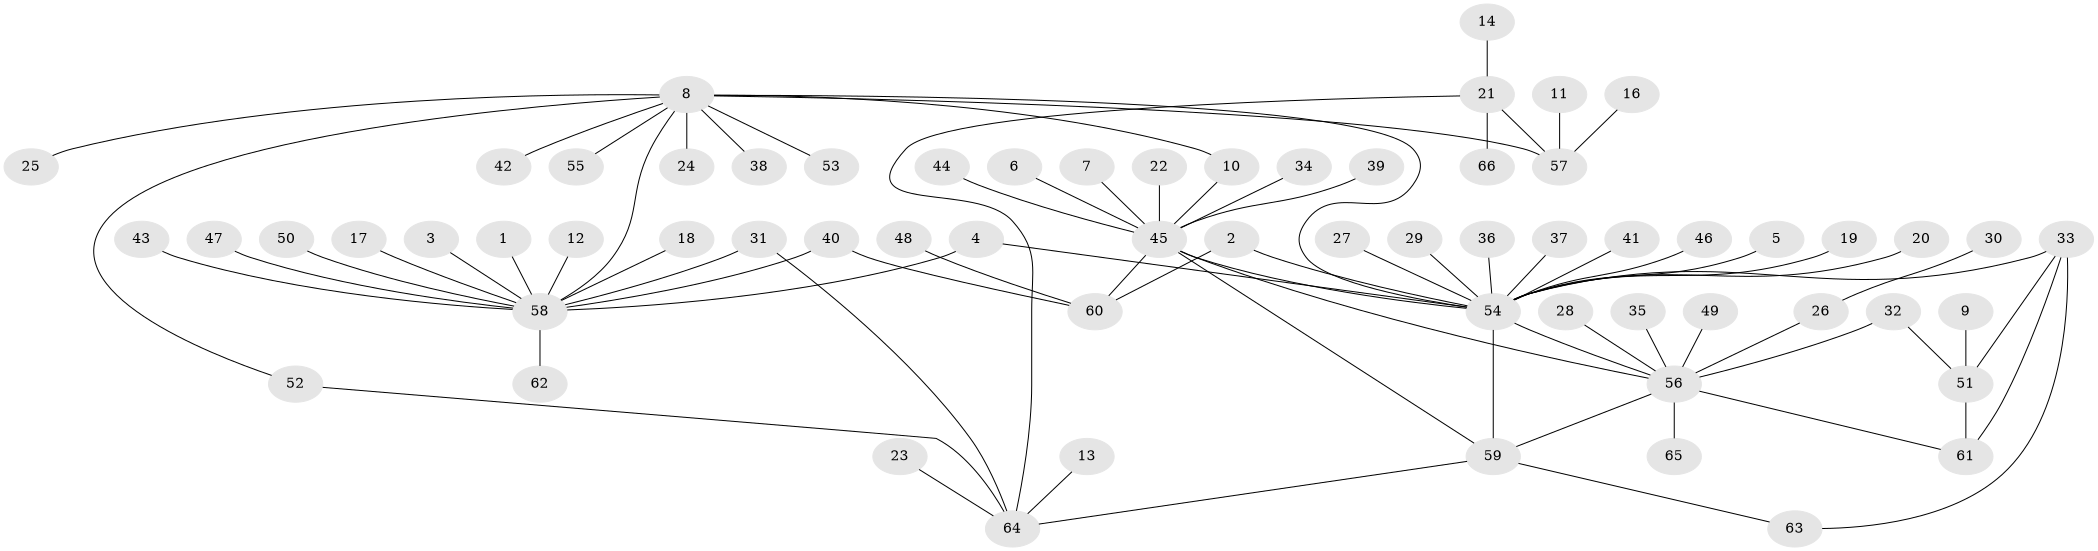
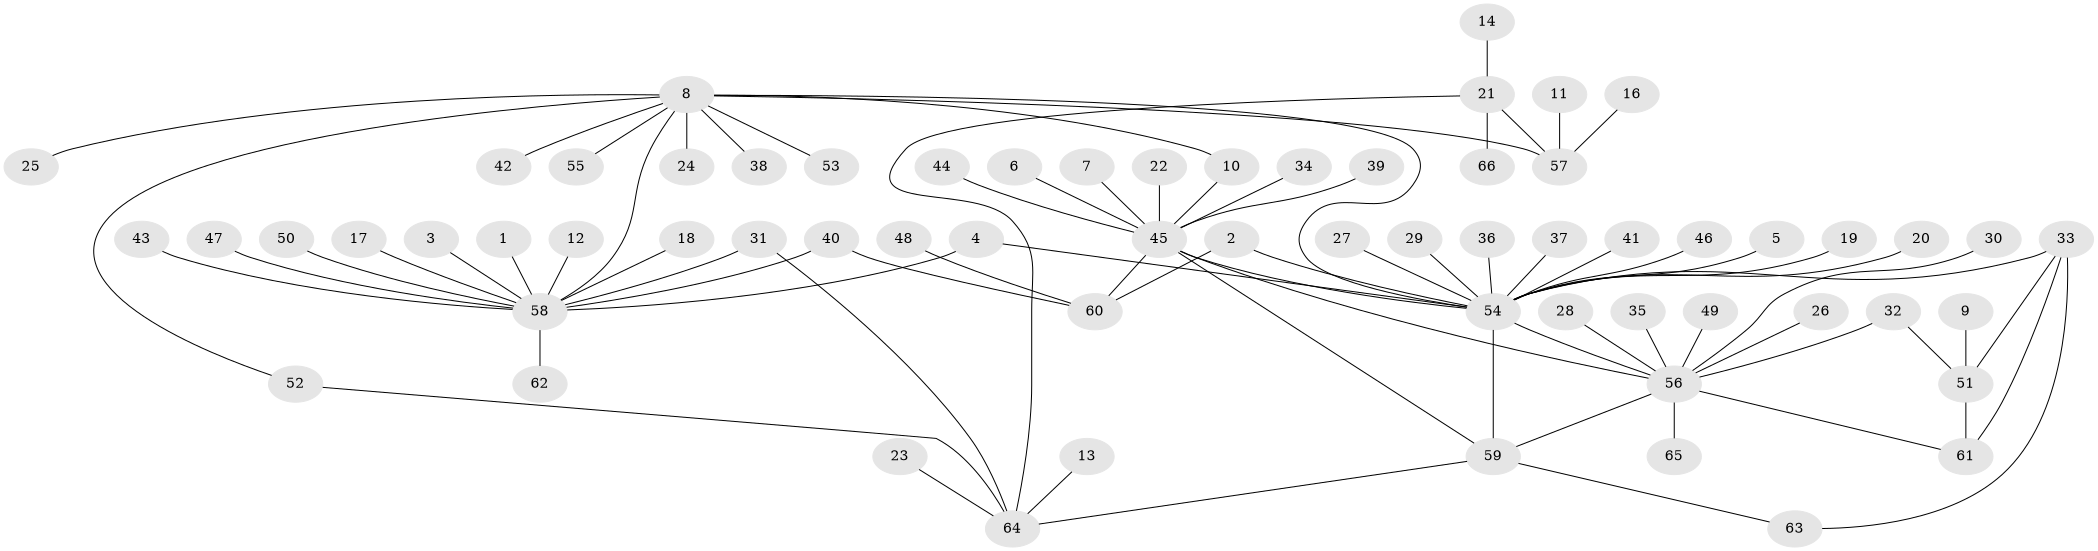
(1927, 269) -> (1804, 285)
